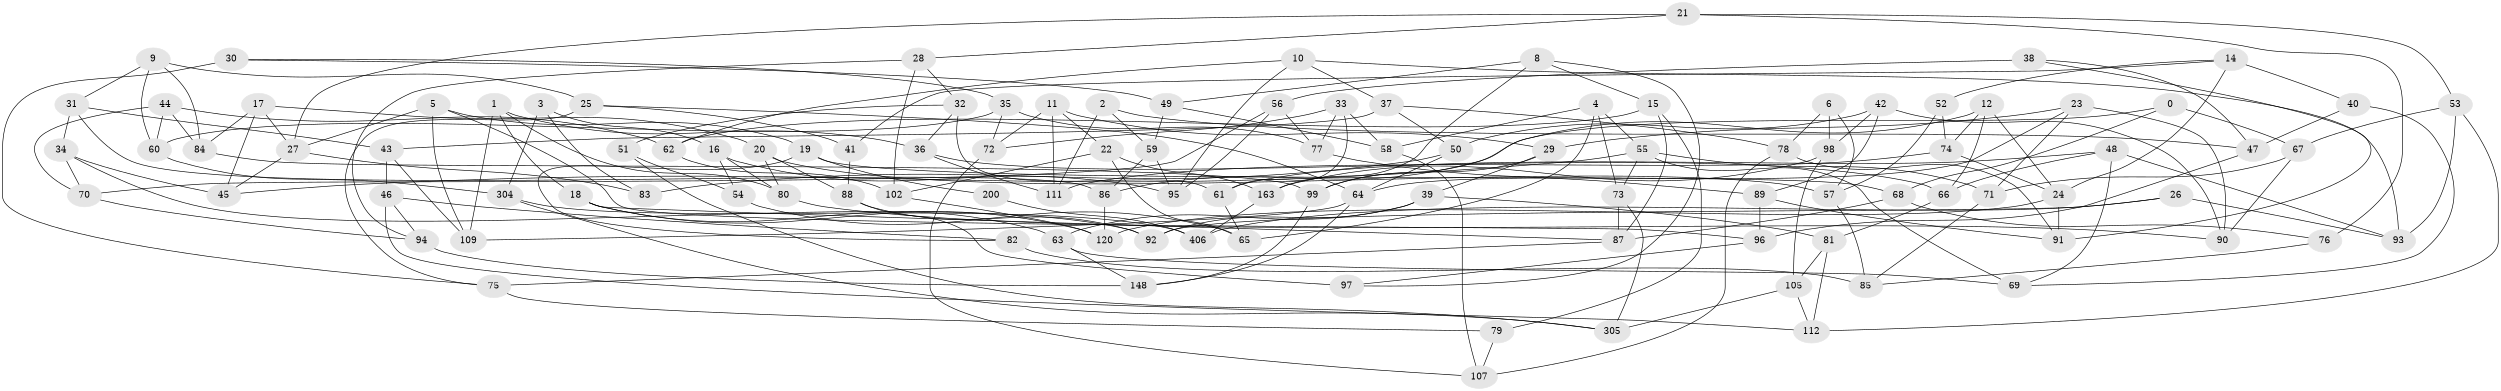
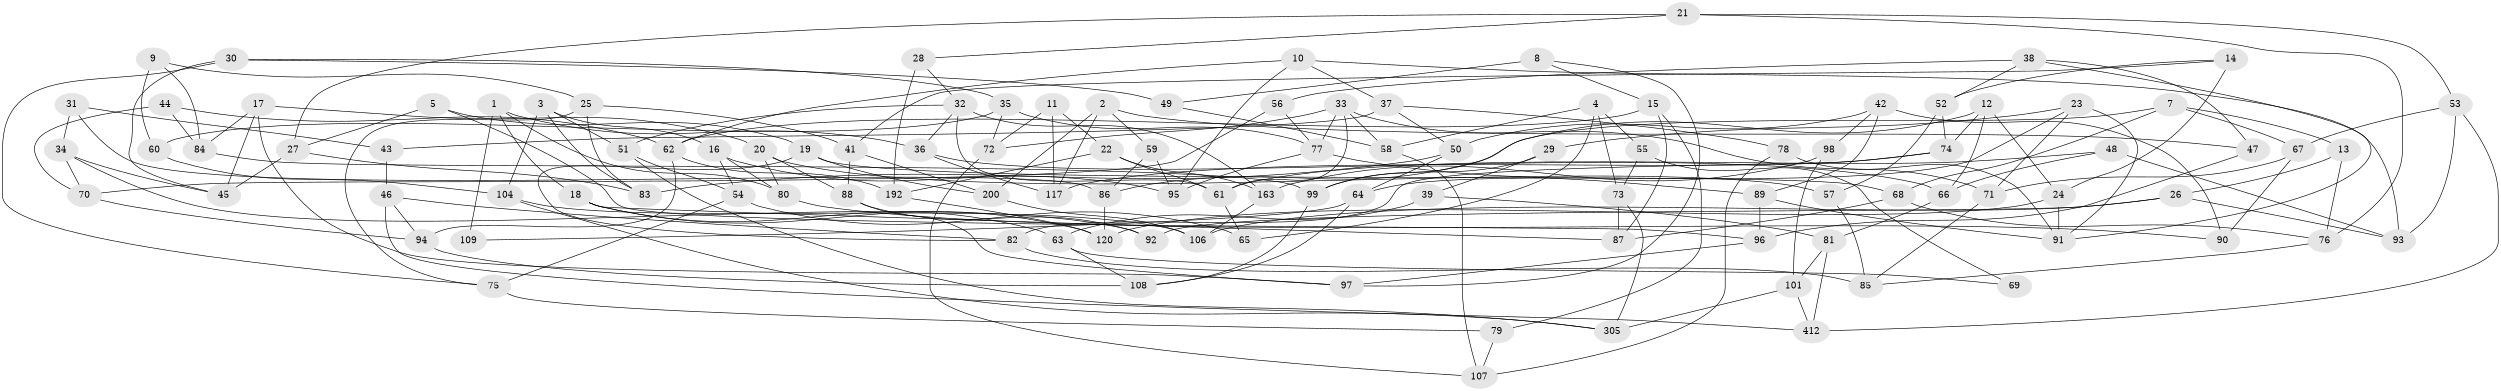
(559, 75) -> (577, 227)
(113, 82) -> none
none -> (1982, 83)
(1829, 105) -> none
(2170, 105) -> (2170, 105)
(2353, 105) -> none
(1016, 124) -> (597, 155)
(160, 127) -> none
(276, 127) -> (760, 272)
(1159, 127) -> none
none -> (595, 134)
(2196, 134) -> (2130, 171)
(1240, 135) -> none
none -> (1047, 150)
none -> (2344, 150)
(1421, 152) -> (1165, 136)
(1227, 155) -> (1264, 163)
(1818, 167) -> (1713, 150)
none -> (921, 173)
(440, 175) -> none
(2013, 176) -> (1388, 202)
(934, 180) -> (132, 128)
(505, 195) -> (505, 195)
(894, 195) -> (894, 195)
(1054, 195) -> (1054, 195)
(427, 196) -> none
(1159, 211) -> (1163, 173)
(1289, 217) -> none
(1198, 241) -> (1198, 241)
(2088, 243) -> none
(1029, 265) -> (611, 243)
(1139, 286) -> (1139, 286)
(1794, 286) -> (1794, 286)
(1812, 332) -> (1812, 332)
